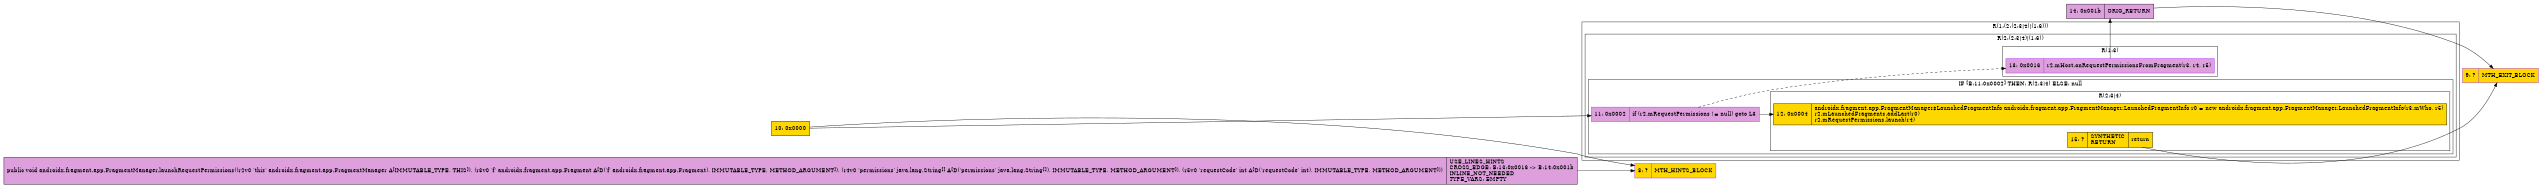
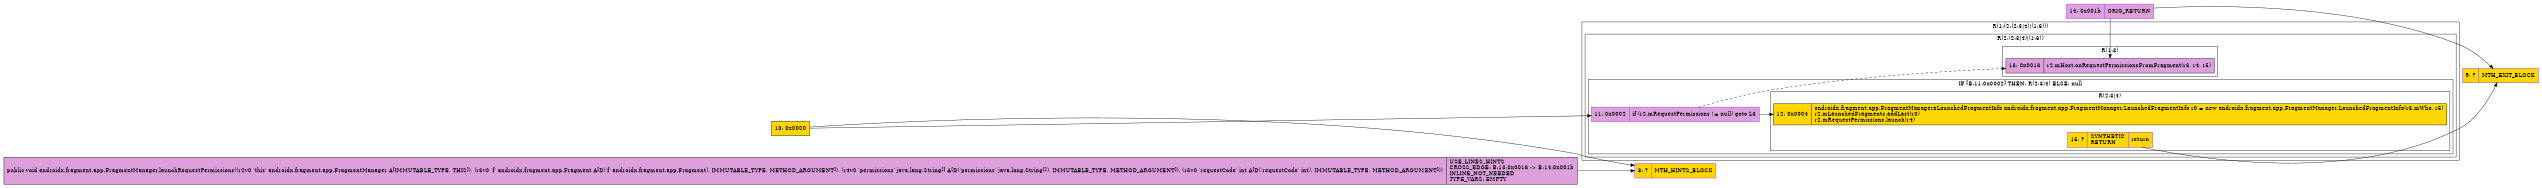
(2110, 11) -> (2110, 11)
(2110, 41) -> (2110, 37)
(2110, 66) -> (2110, 66)
(2110, 140) -> (2110, 140)
